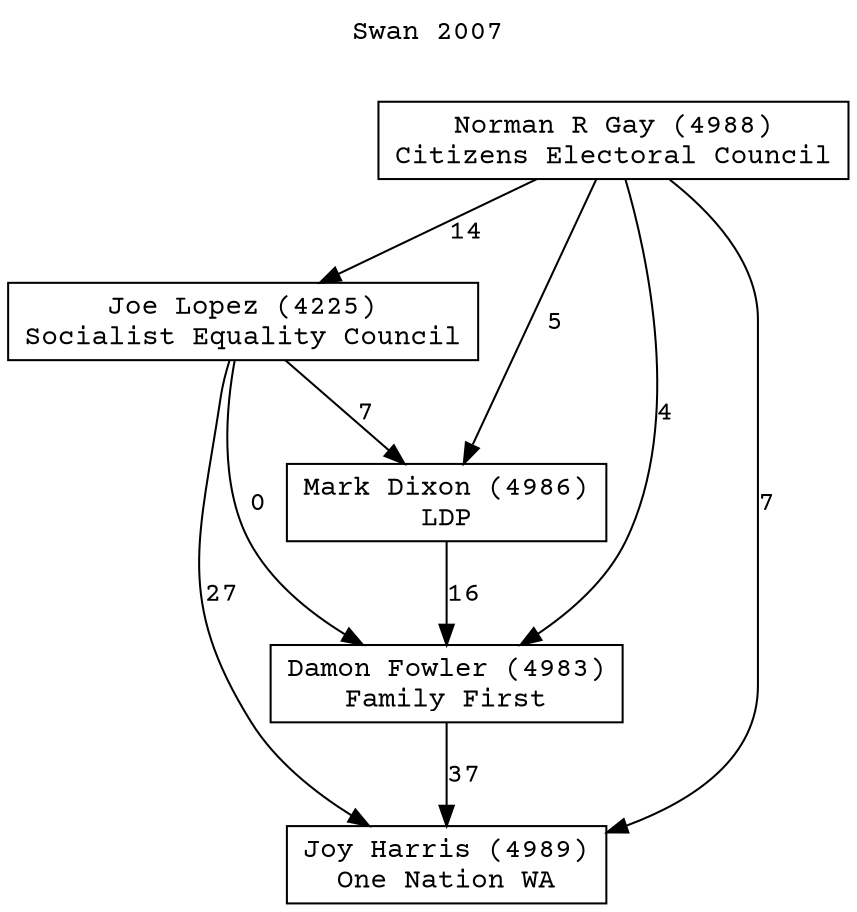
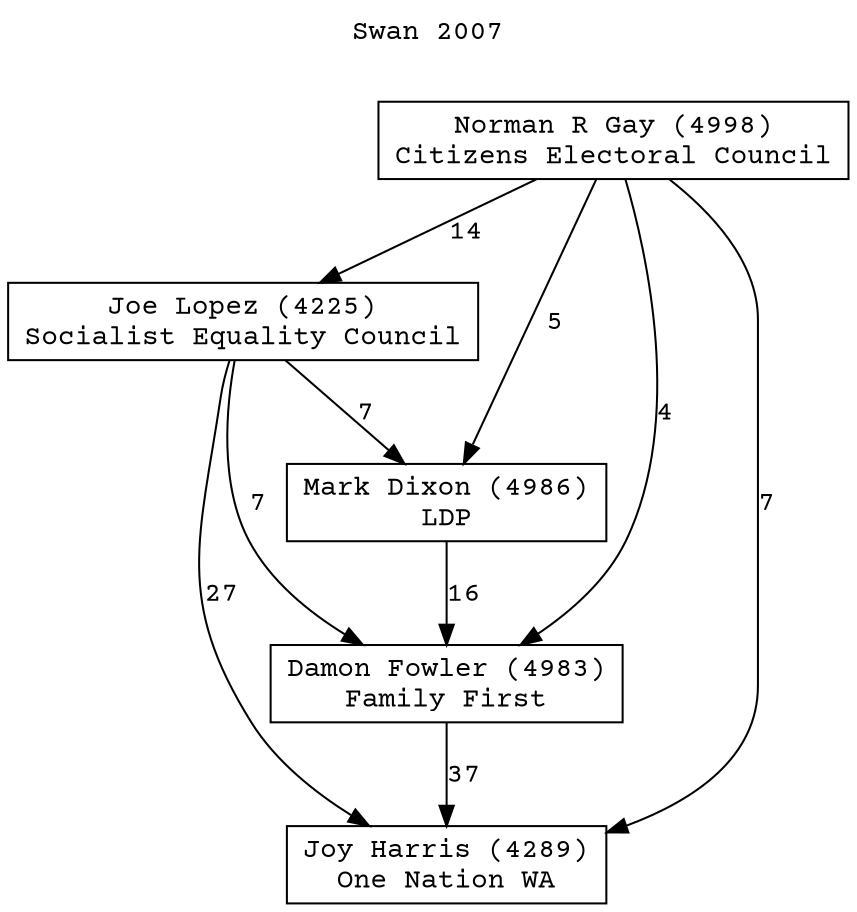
(613, 140) -> (613, 140)
(258, 503) -> (258, 503)
(447, 865) -> (447, 865)
